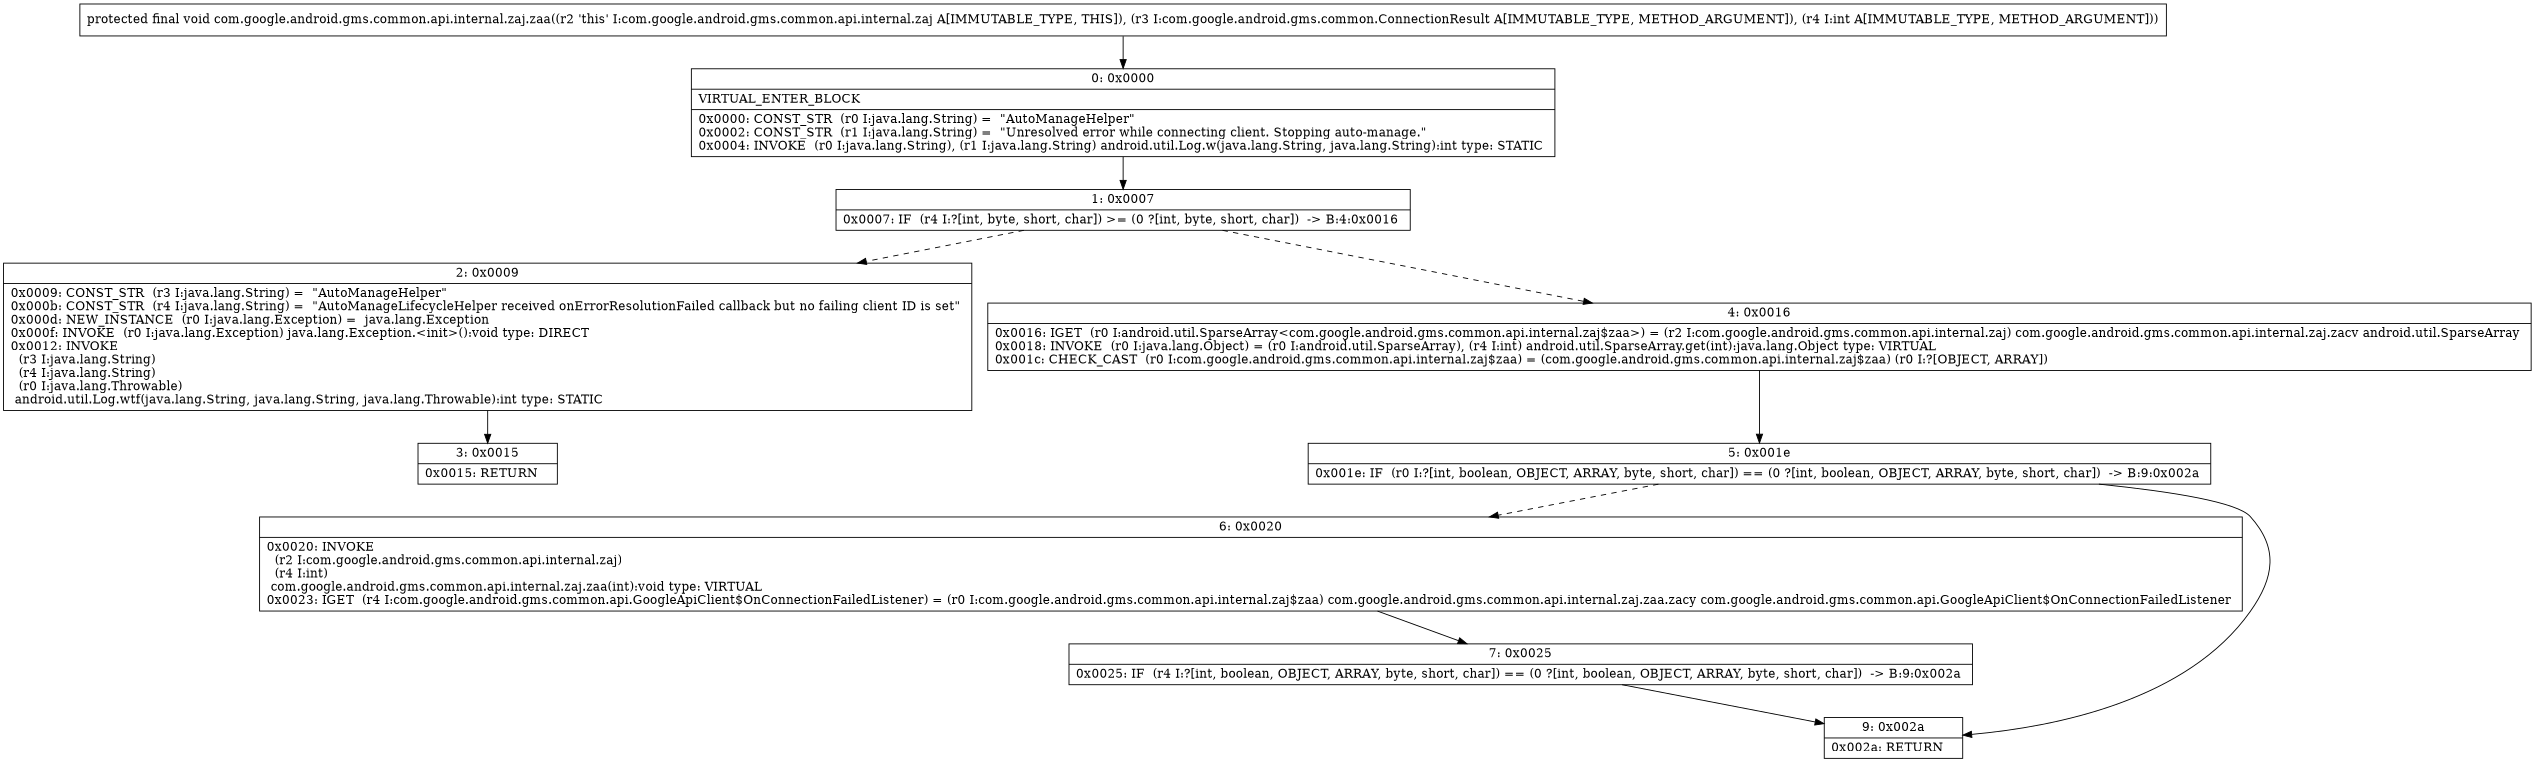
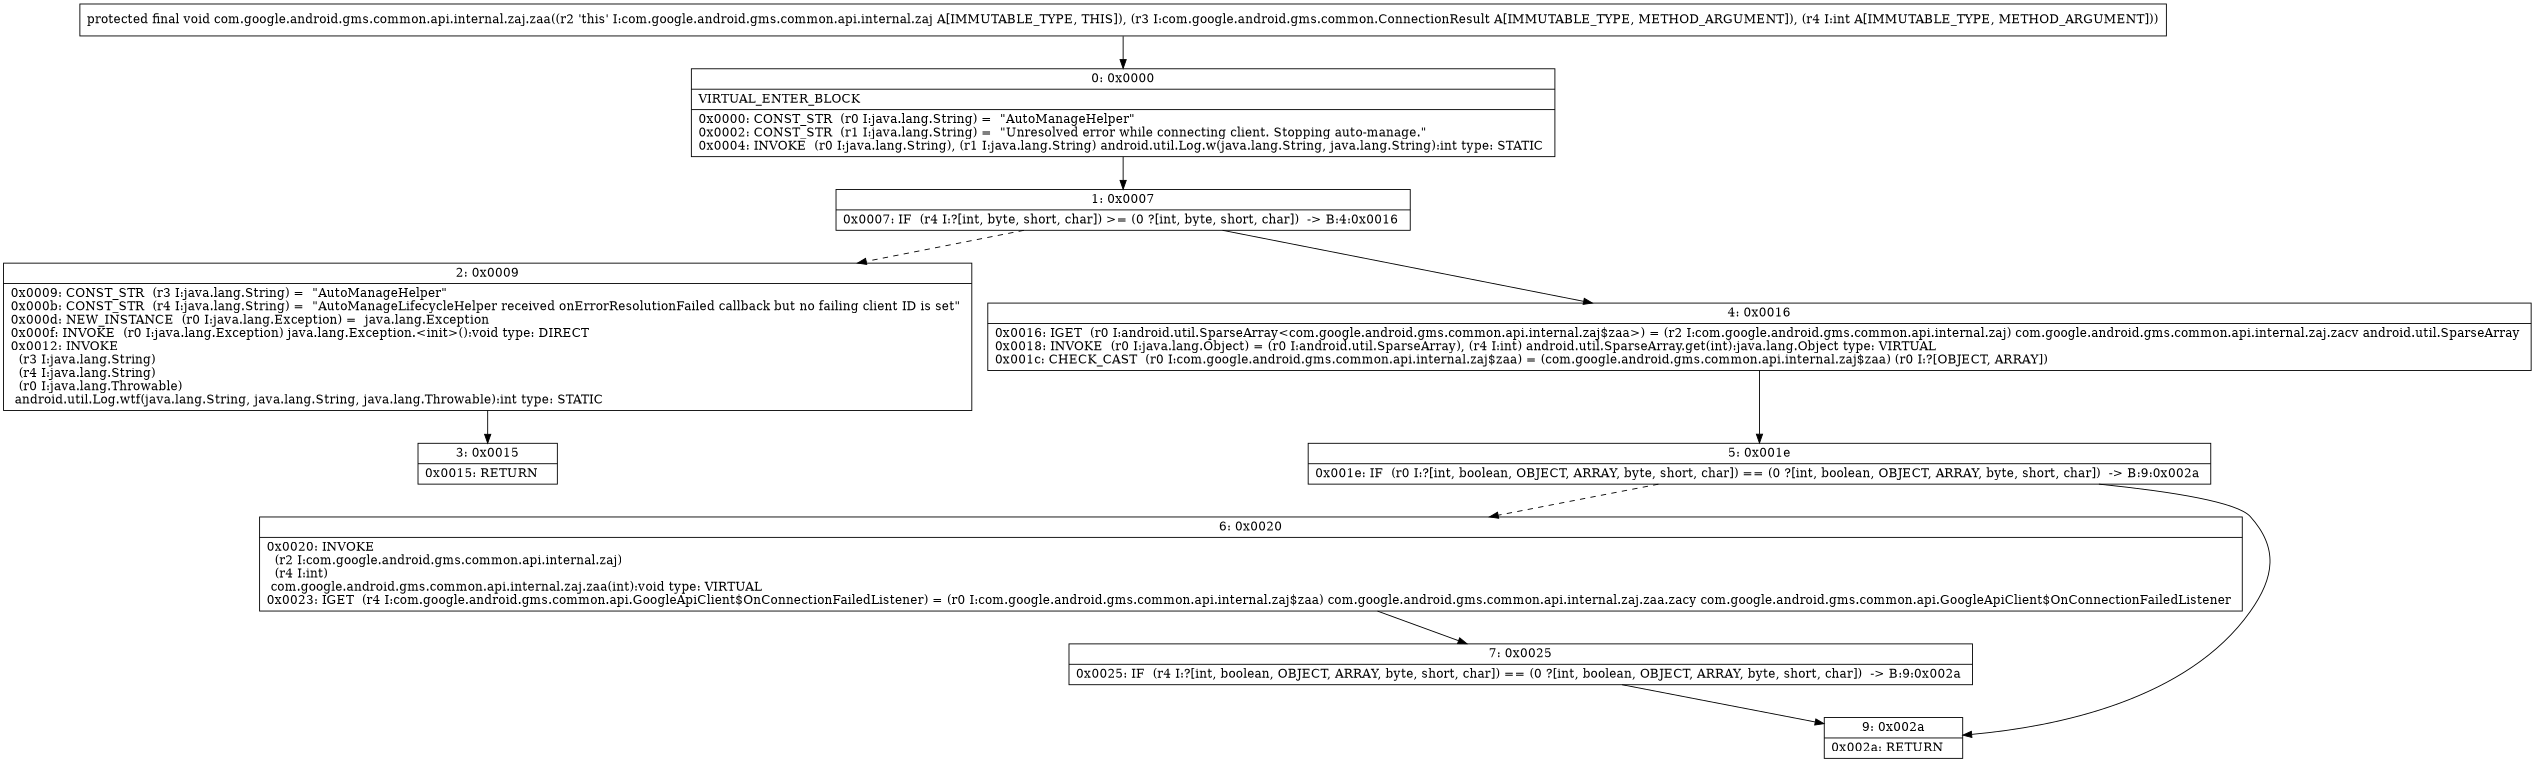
(1403, 266) -> (1403, 266)
